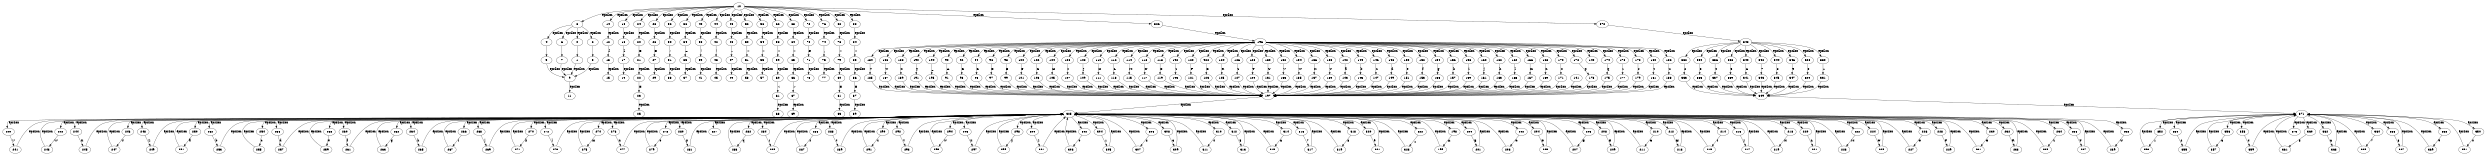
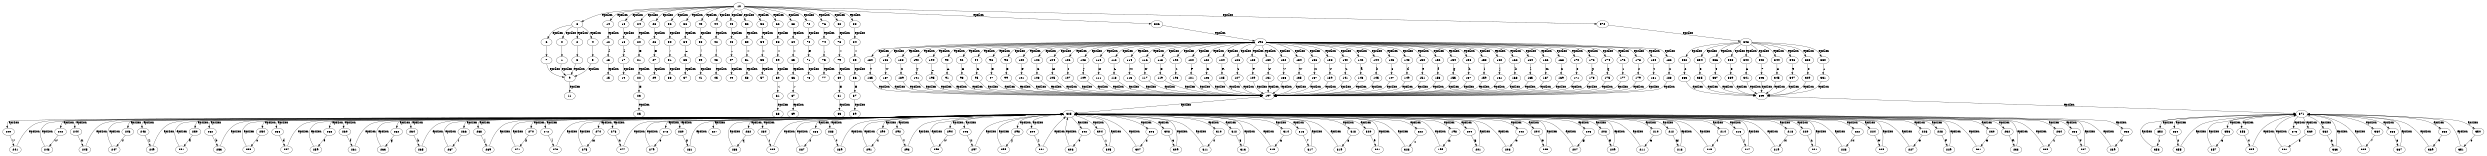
(1206, 60) -> (1207, 60)
none -> (1345, 68)
